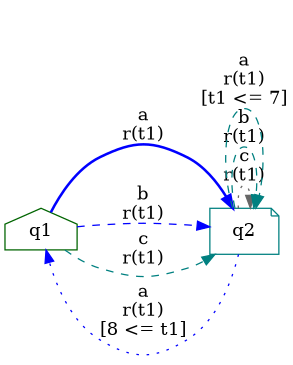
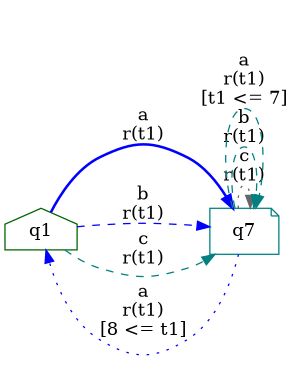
(244, 231) -> (244, 231)
